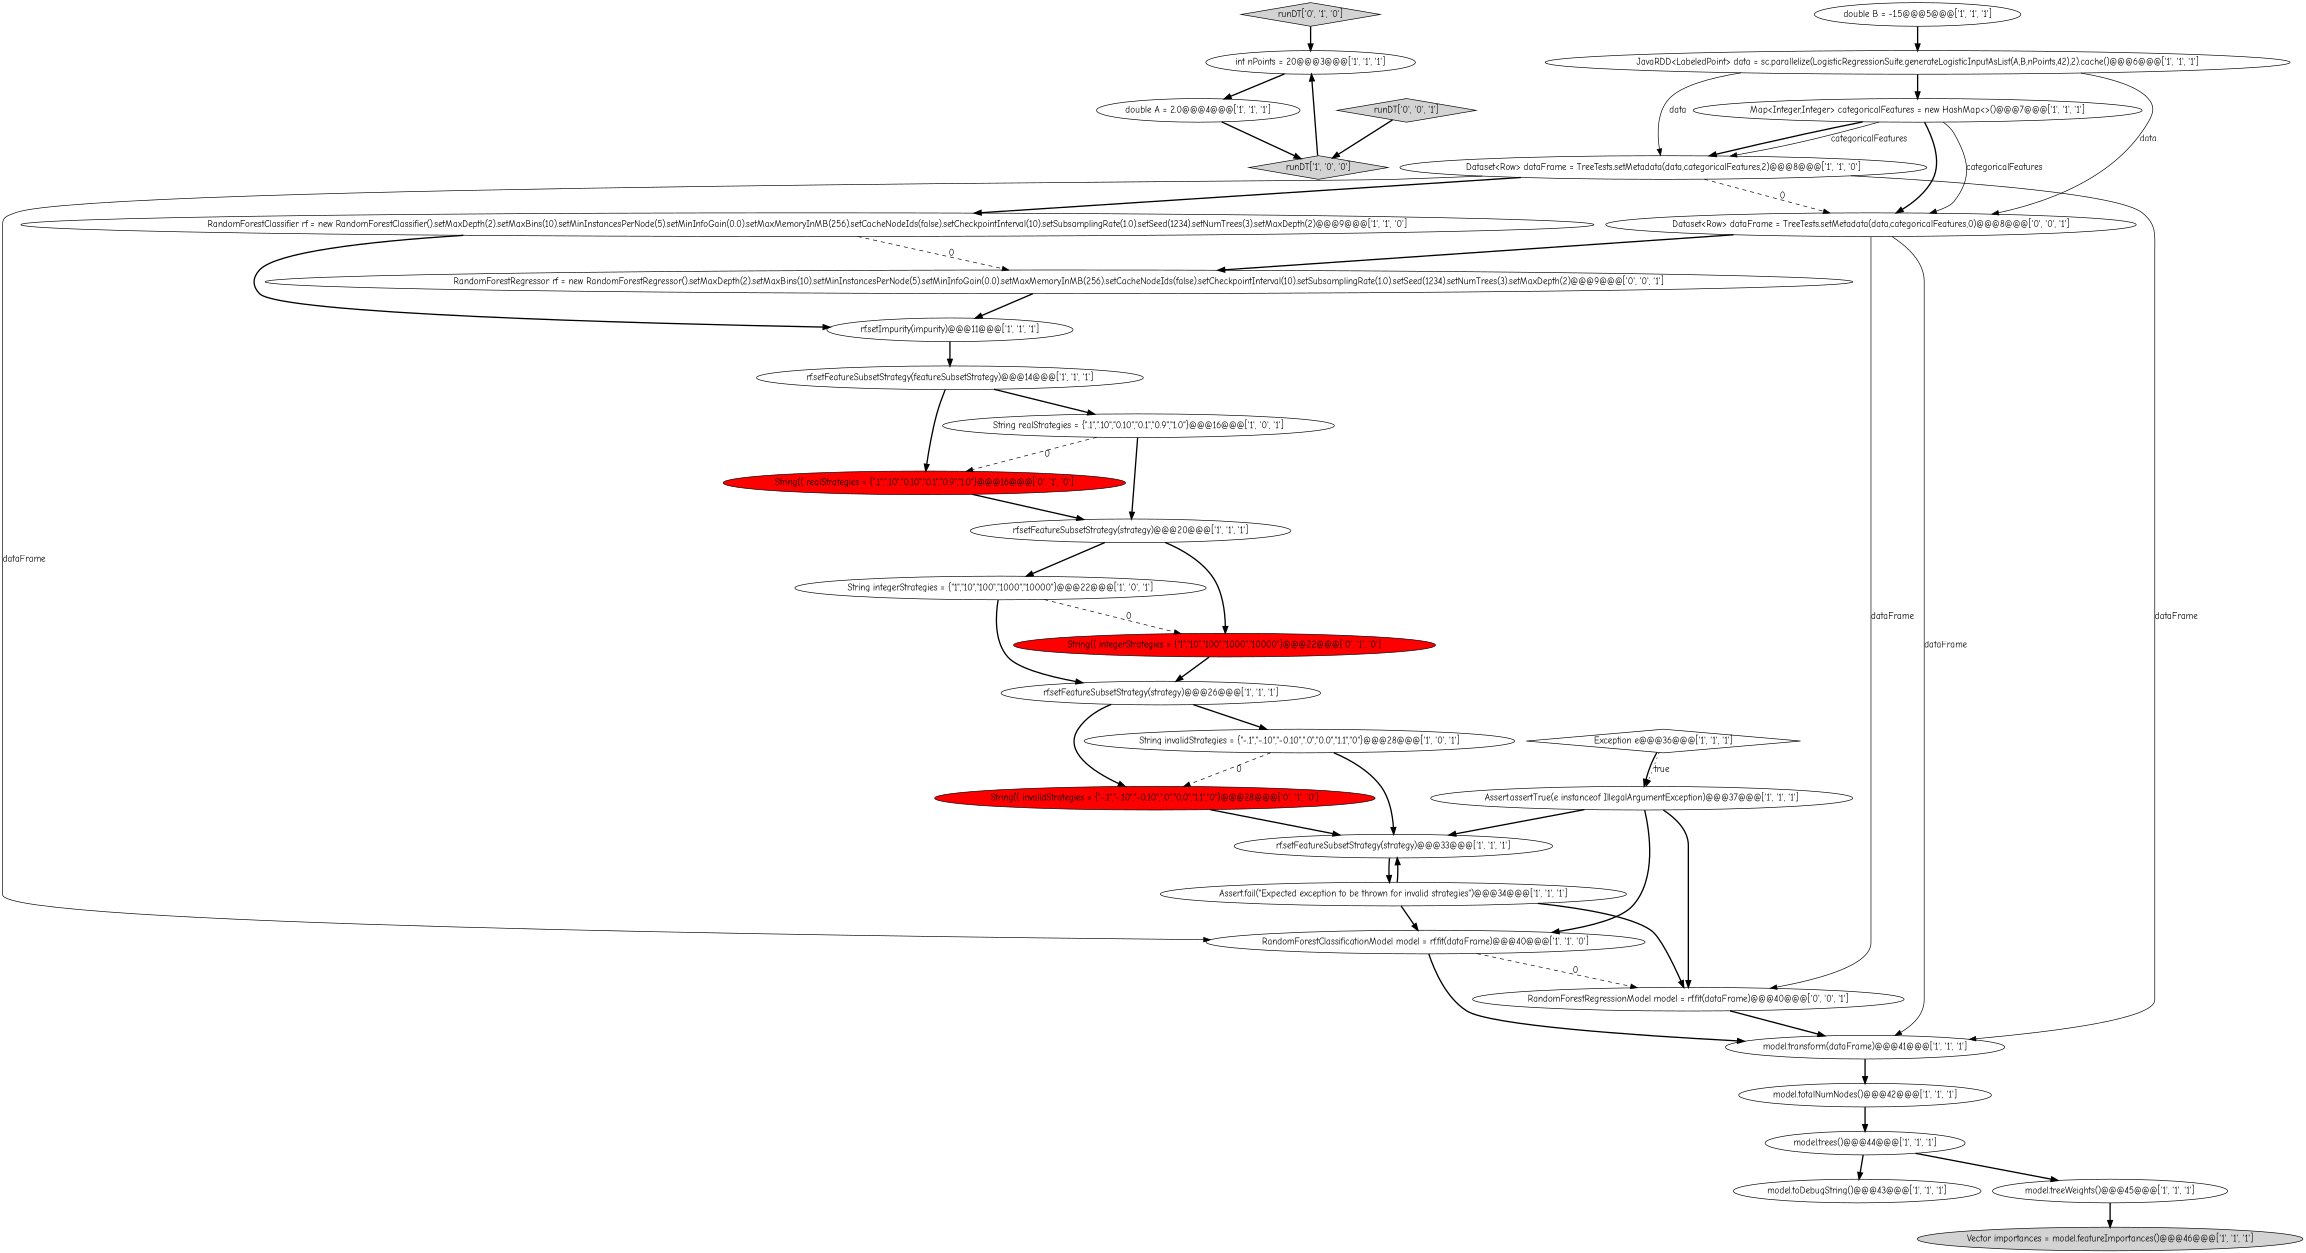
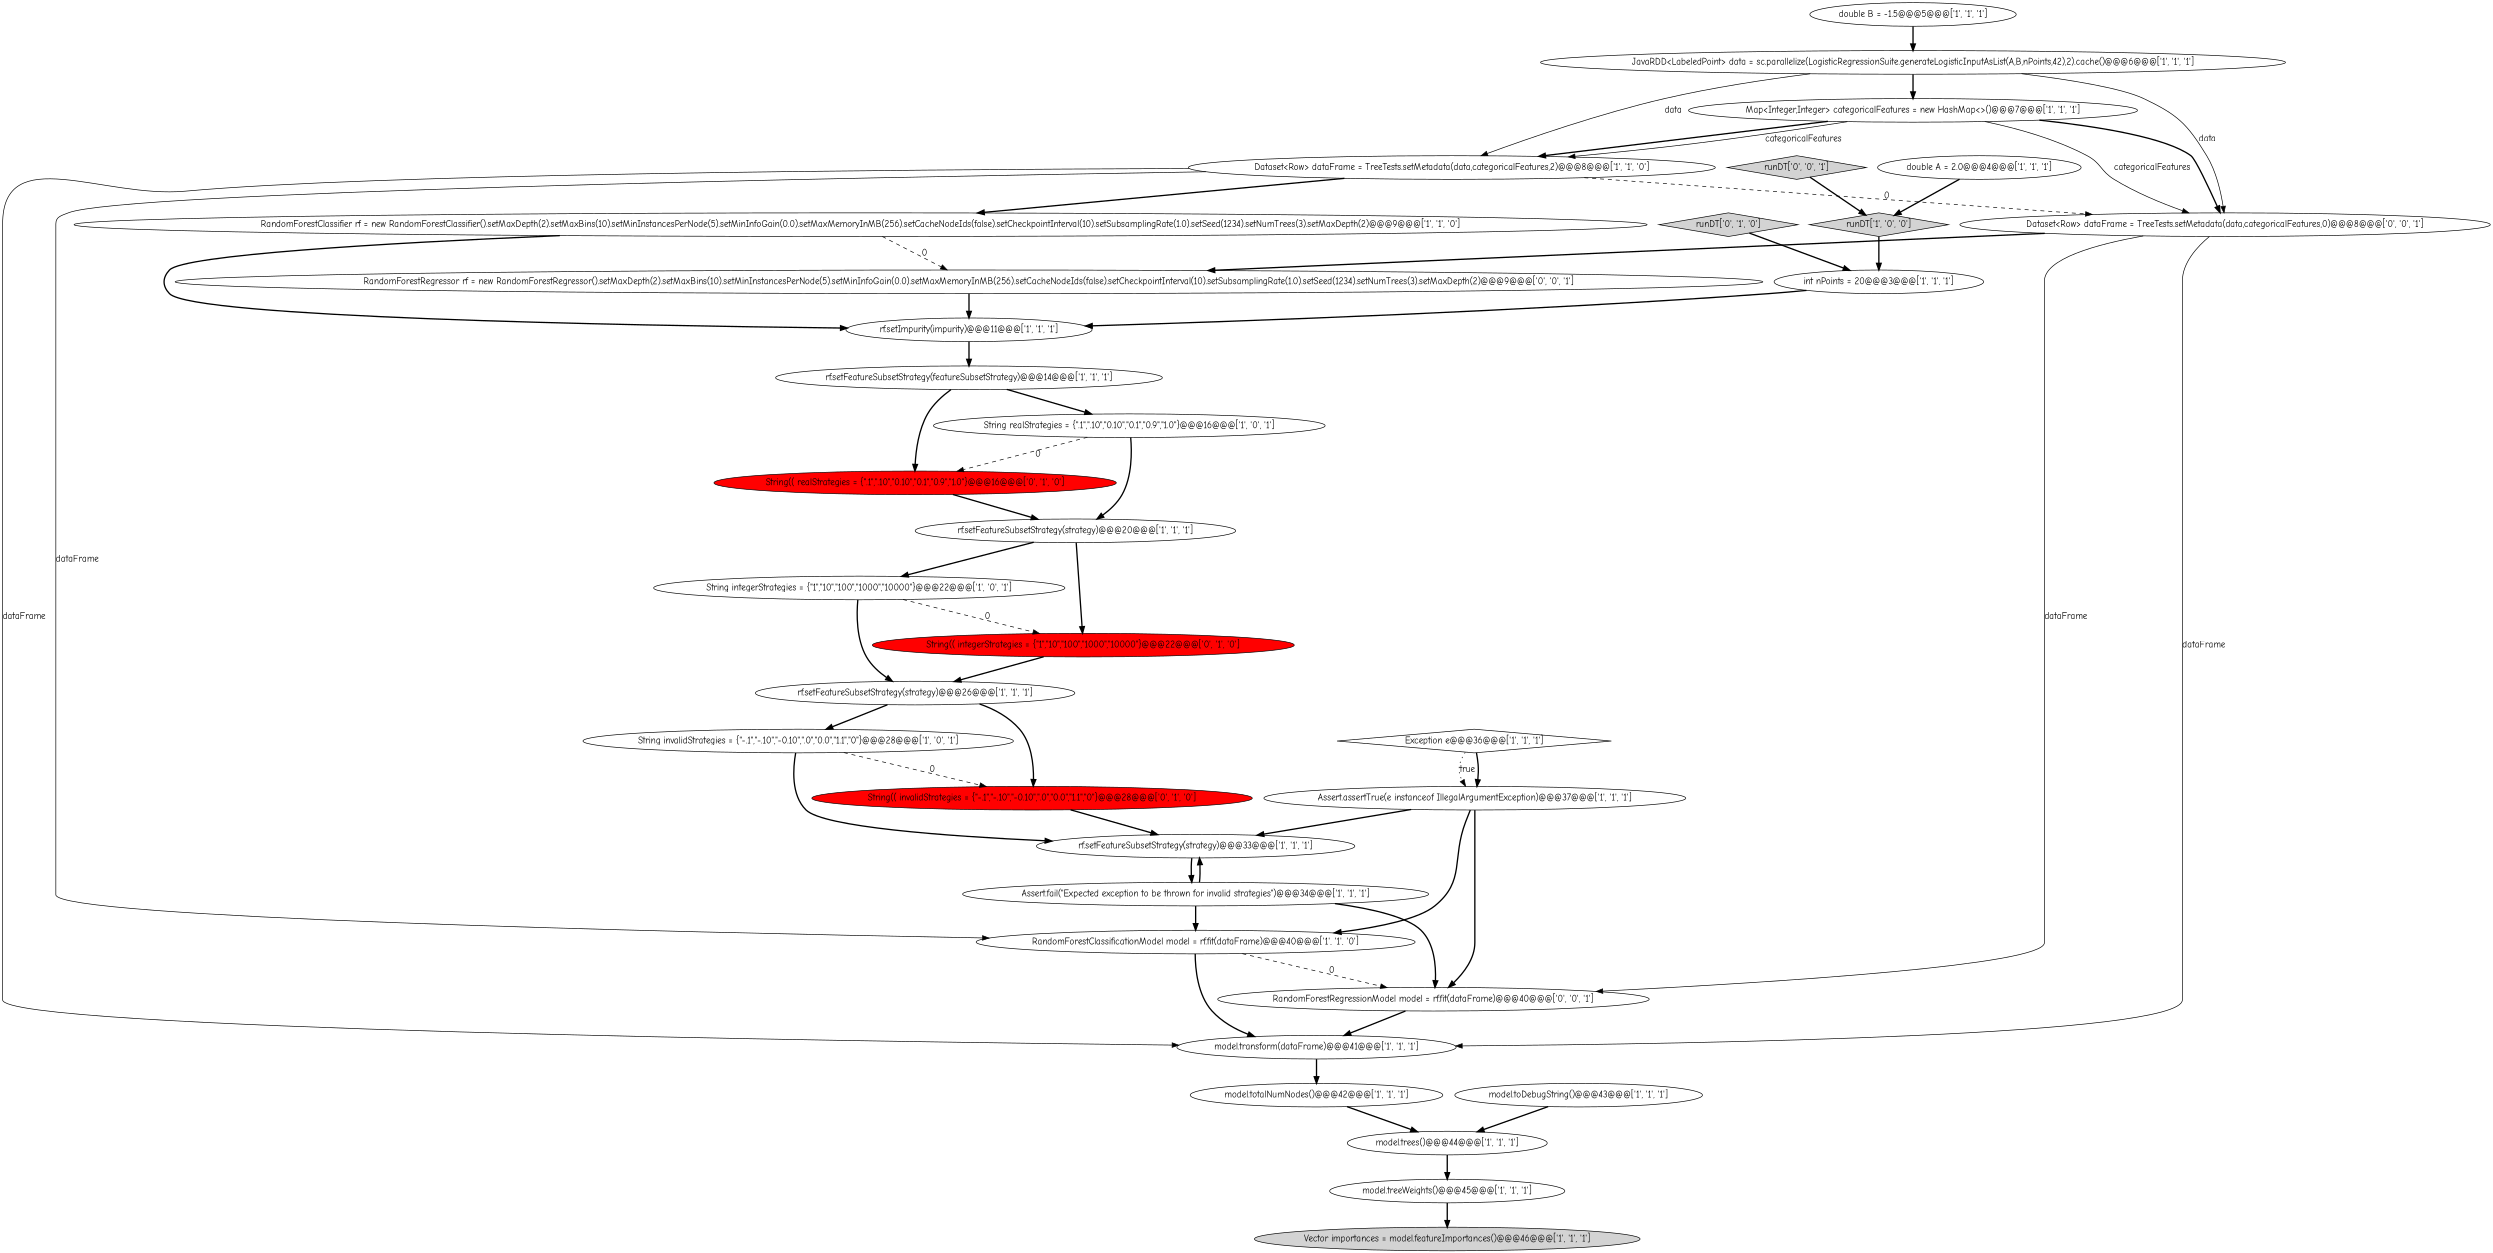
(1258, 85) -> (1450, 312)
(1862, 1164) -> (1516, 1118)
